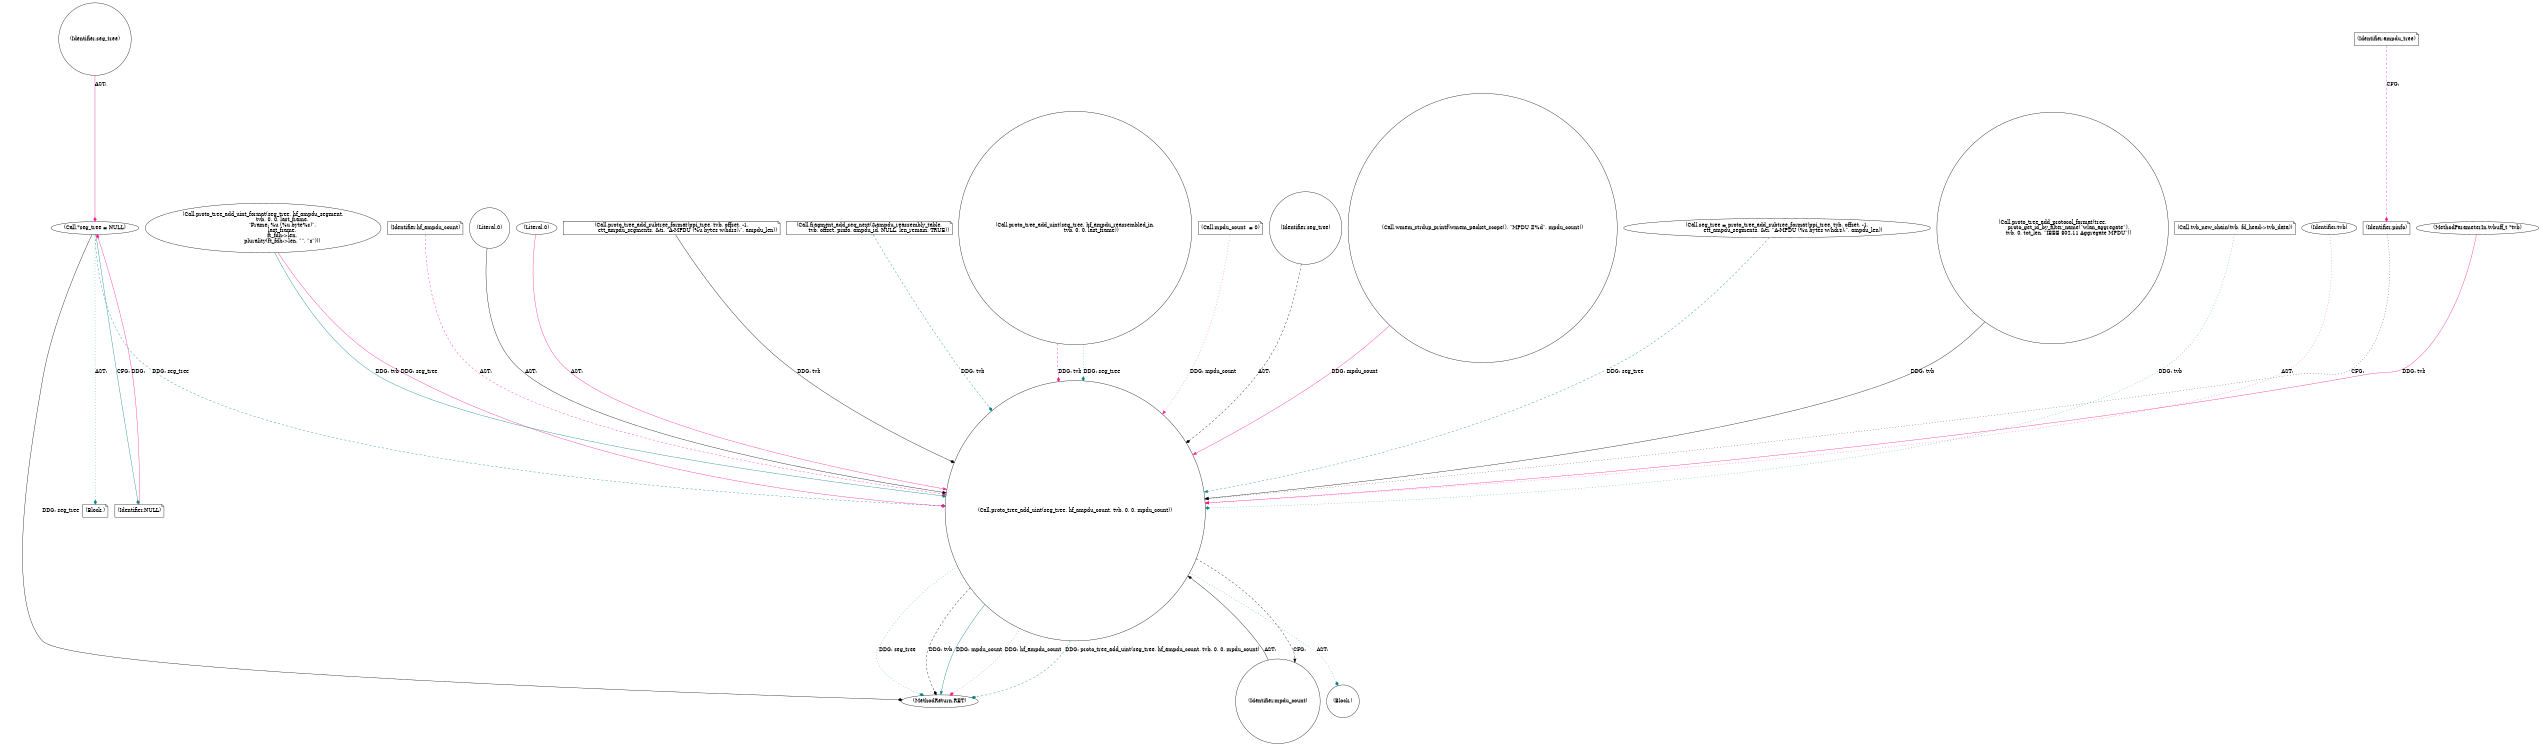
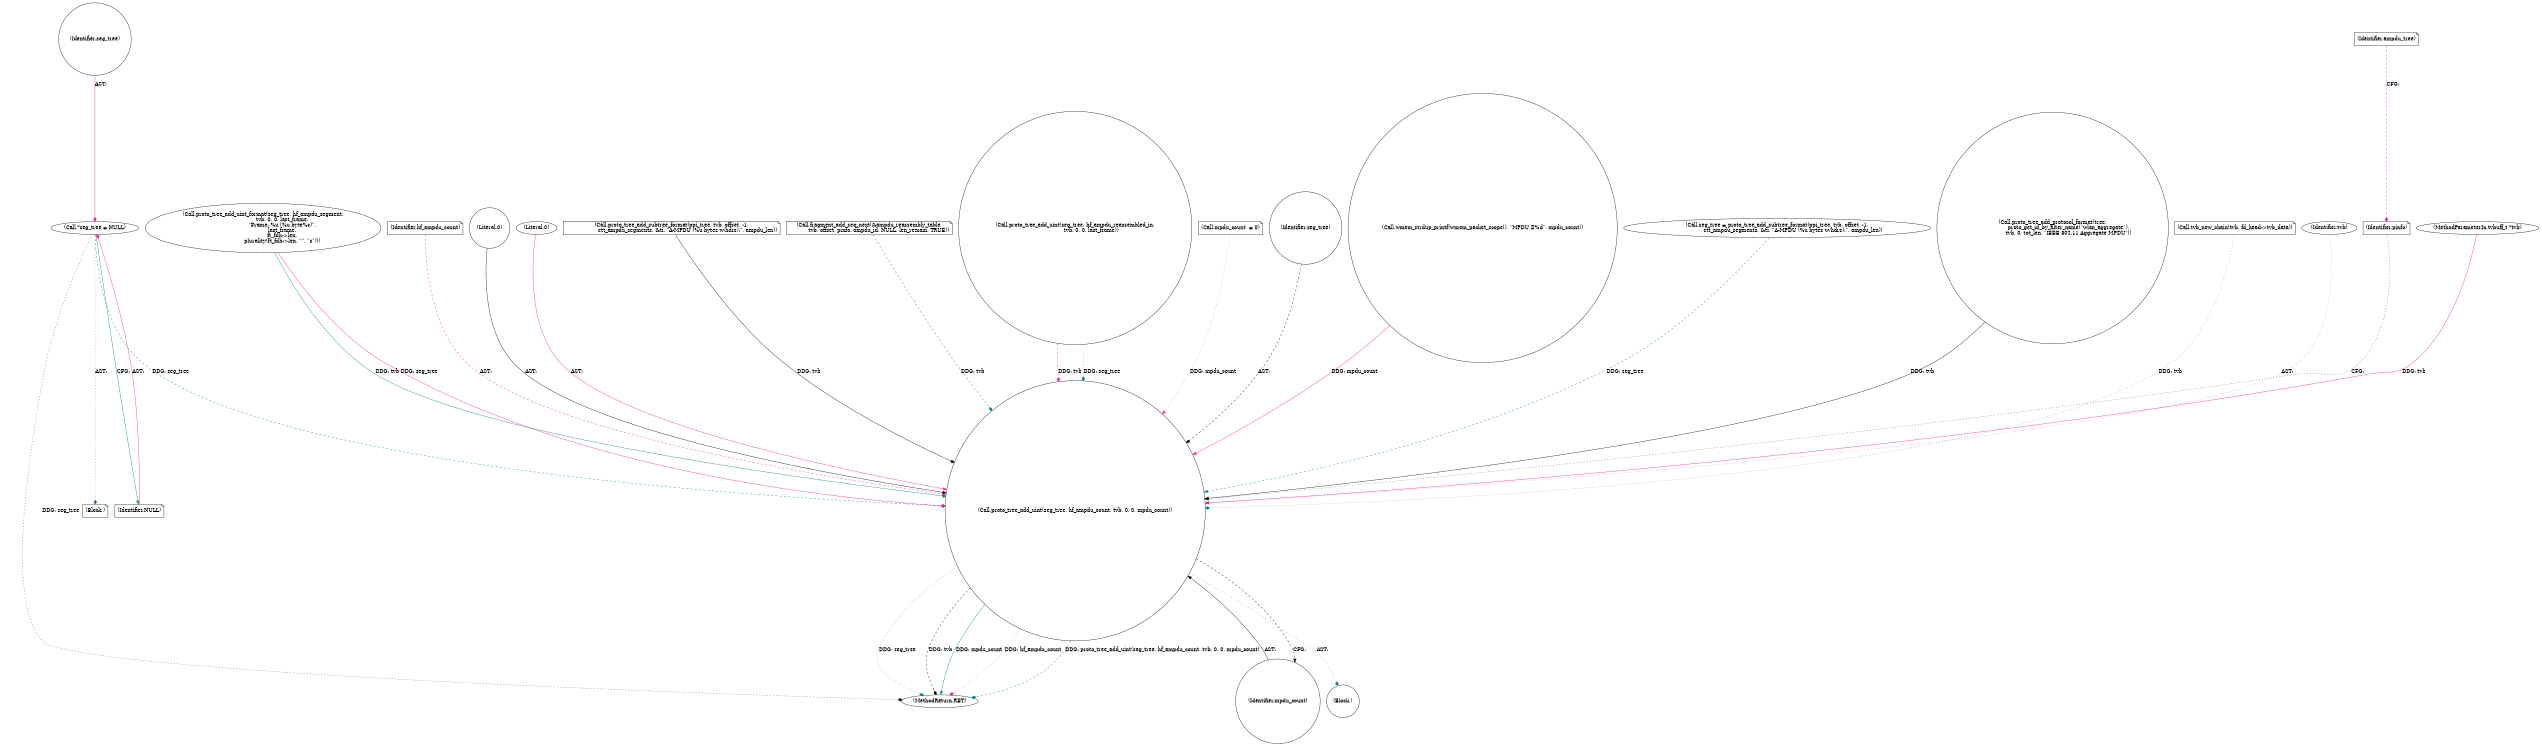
(116, 367) -> (116, 367)
(139, 372) -> (139, 372)
(259, 670) -> (259, 670)
